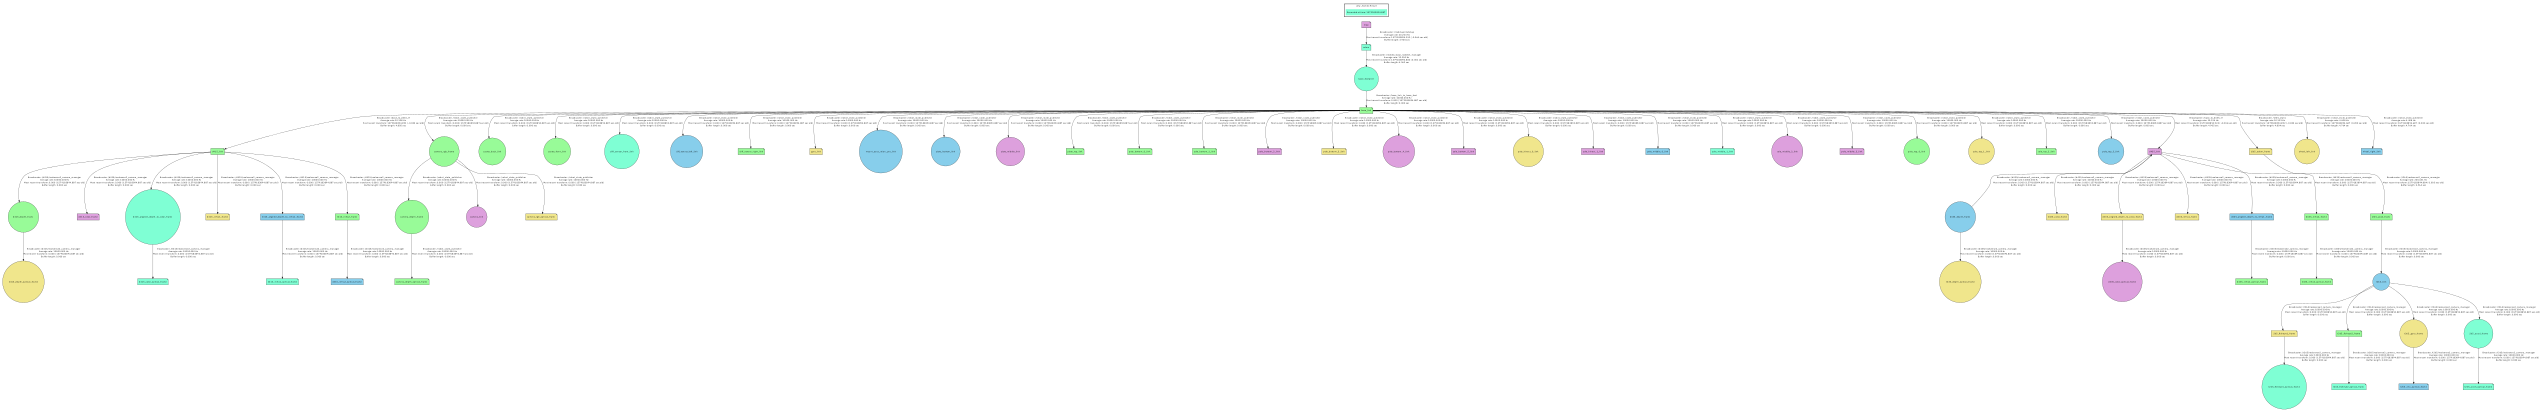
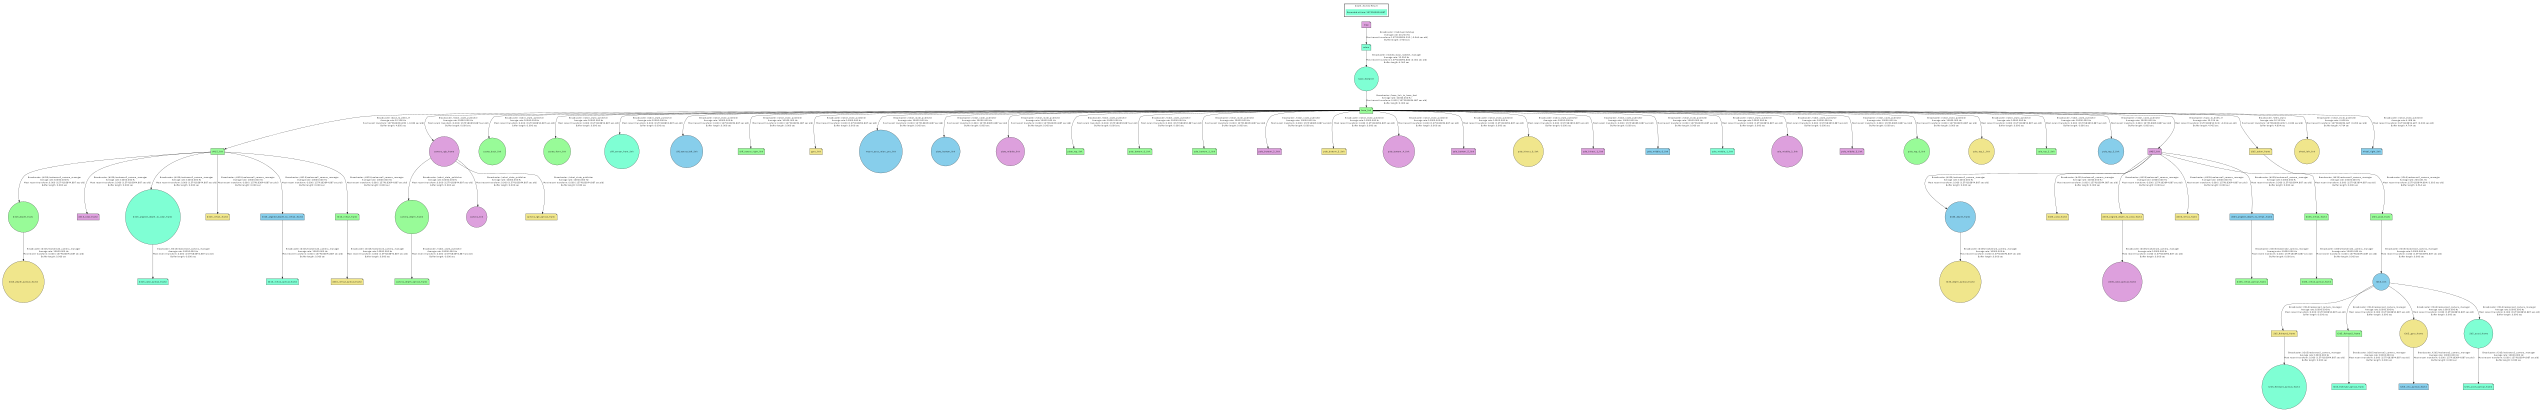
(1366, 6) -> (1366, 6)
(444, 151) -> (444, 151)
(2056, 174) -> (2022, 174)
(347, 282) -> (347, 282)
